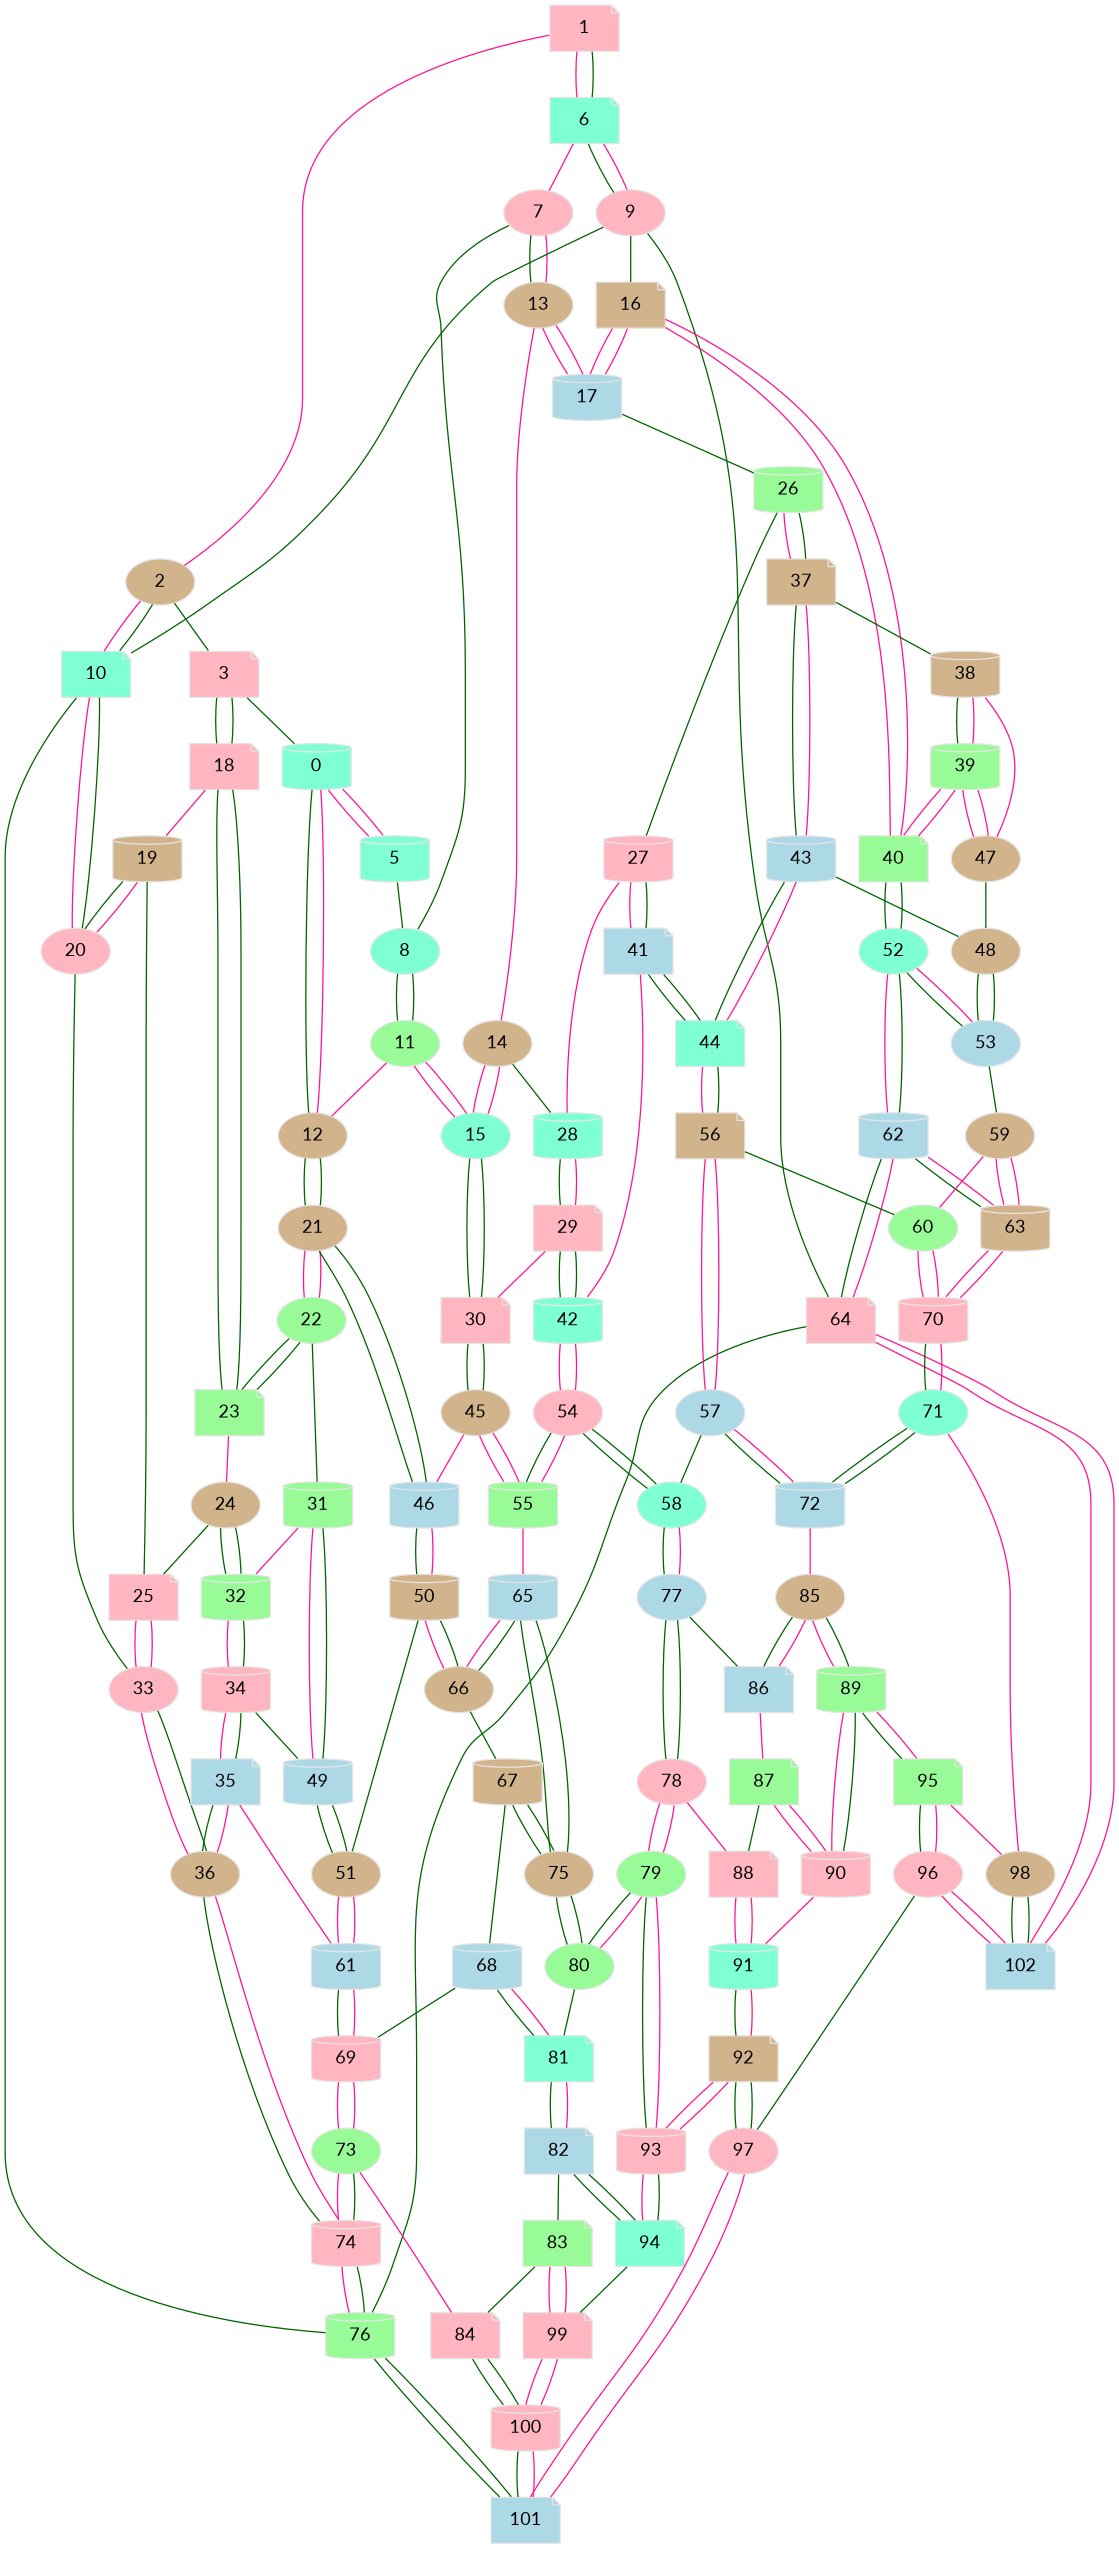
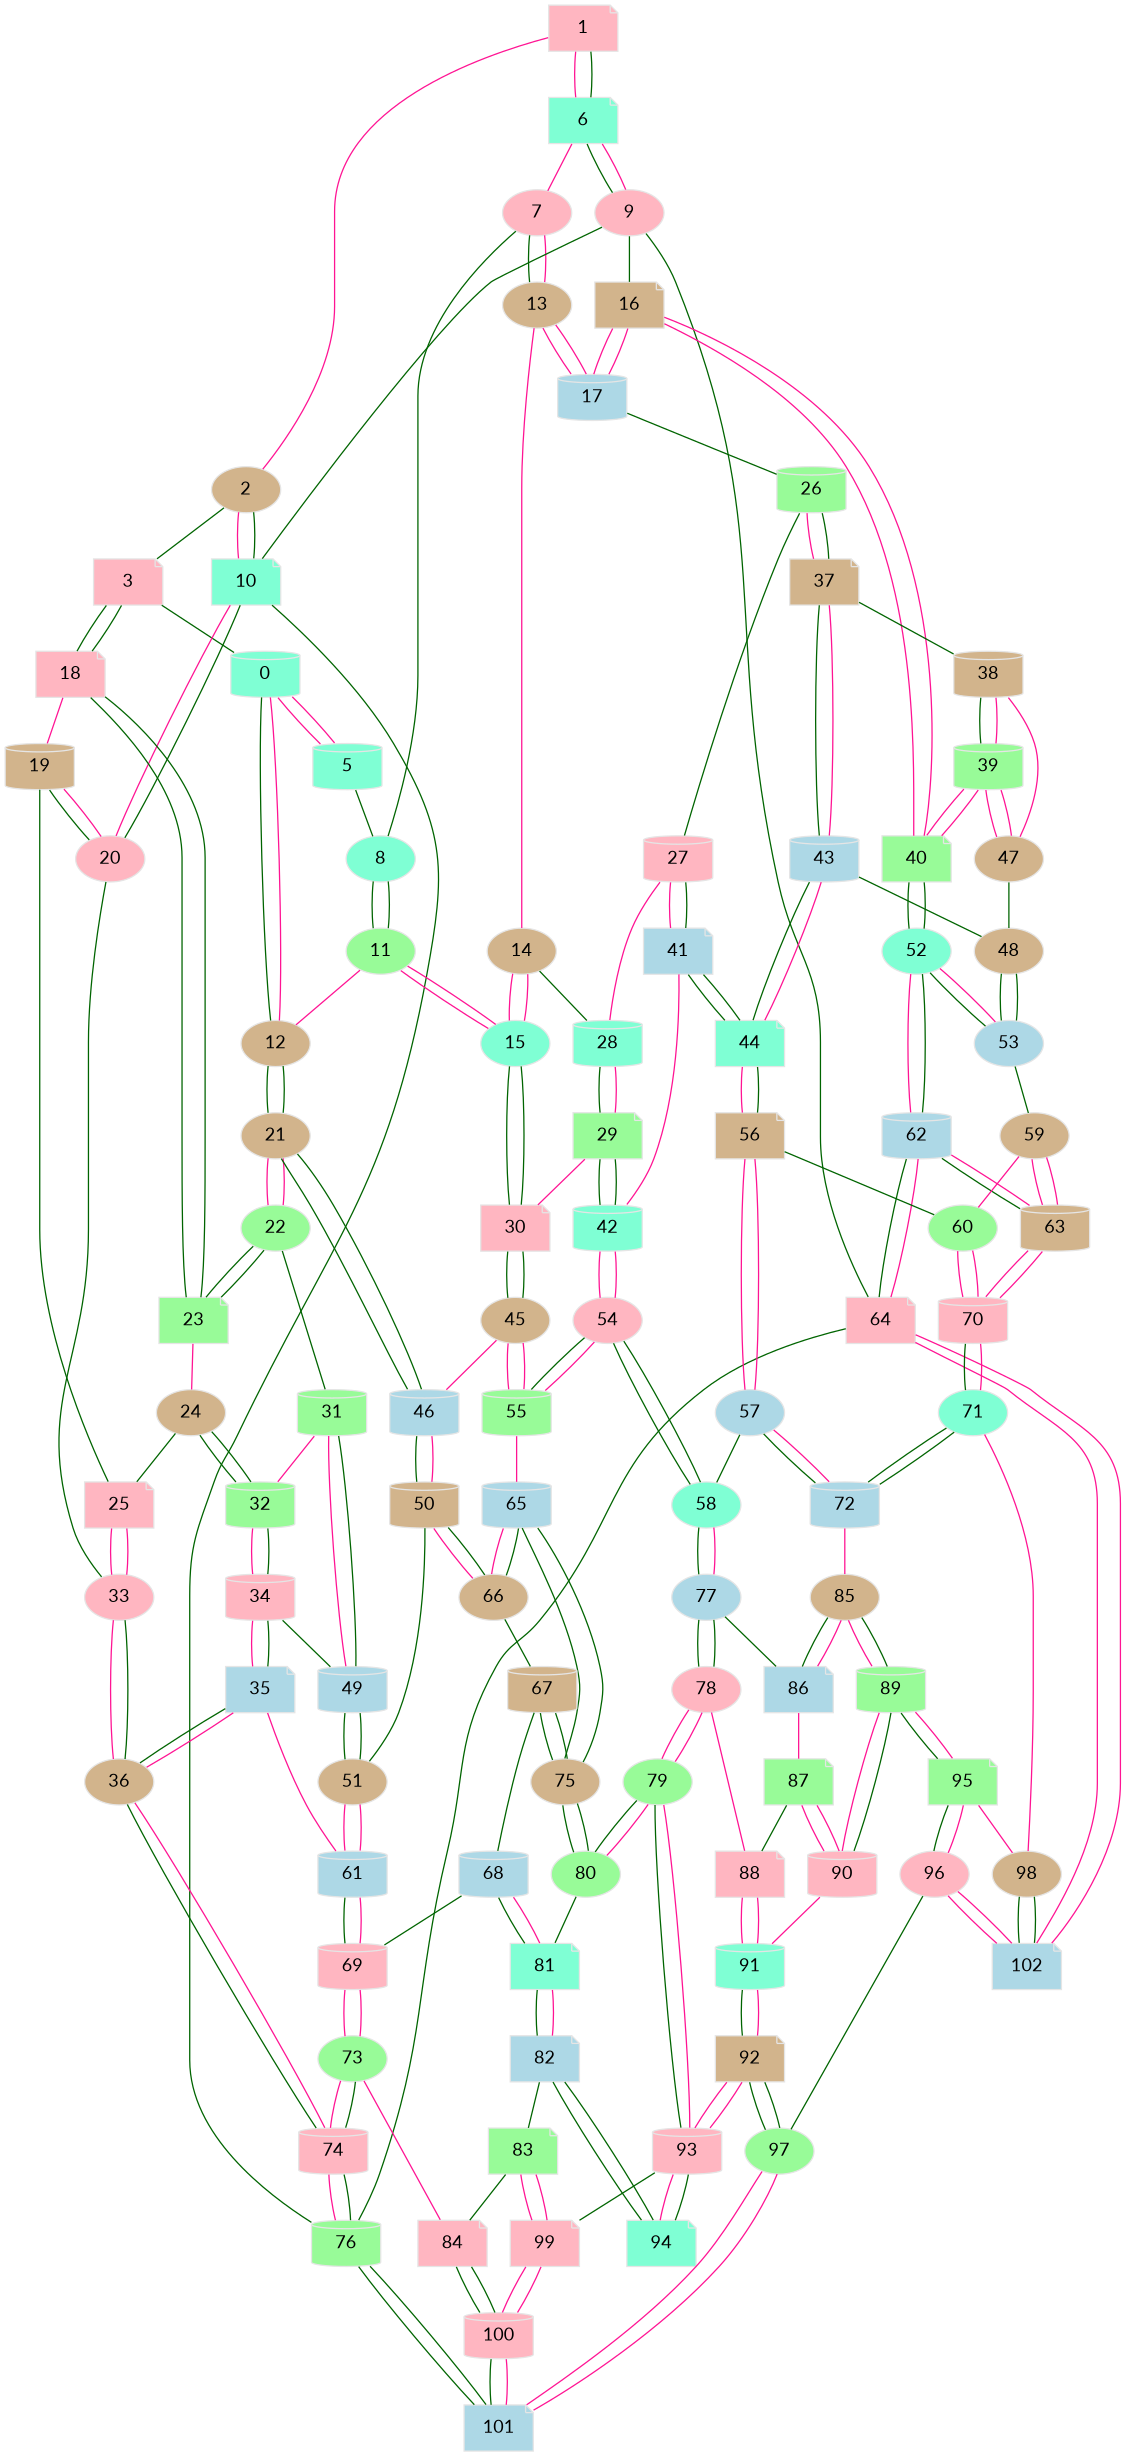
(568, 1228) -> (608, 1136)
(744, 2151) -> (779, 2151)
(604, 2290) -> (615, 2198)
